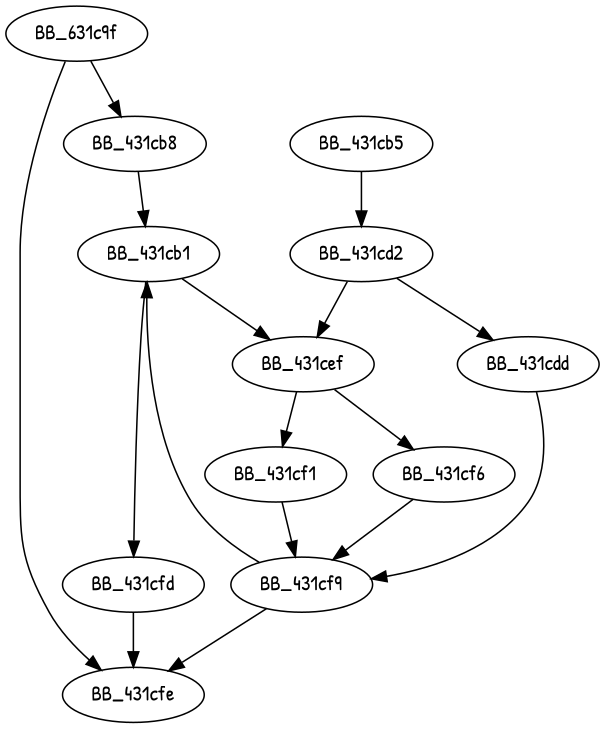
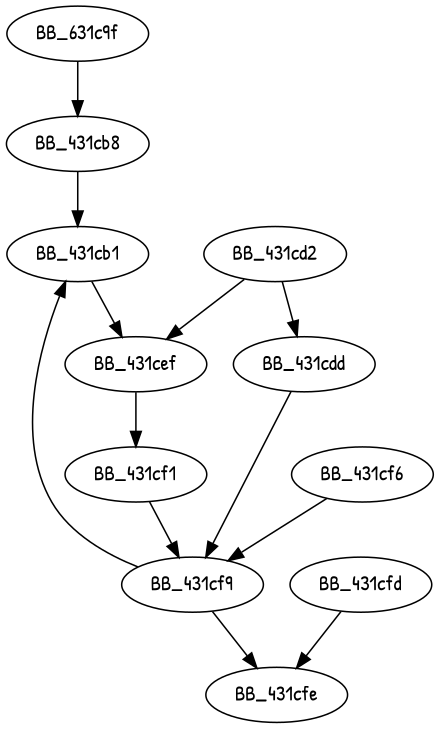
(361, 144) -> none
(20, 368) -> none
(137, 411) -> none
(368, 415) -> none
